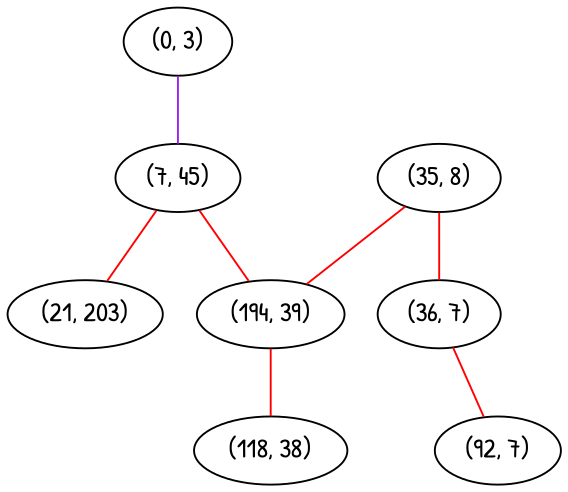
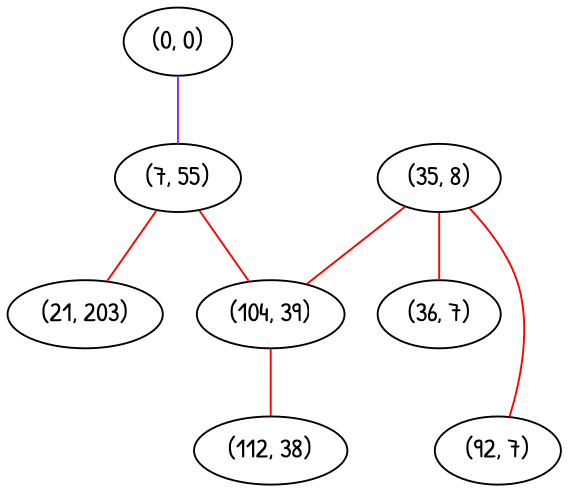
(178, 42) -> (178, 42)
(178, 178) -> (178, 178)
(271, 314) -> (271, 314)
(468, 382) -> (522, 306)
(271, 451) -> (271, 451)
